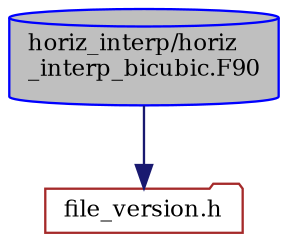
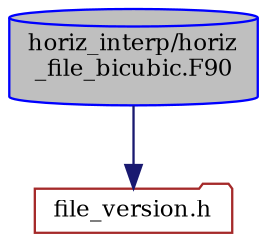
(144, 57) -> (134, 57)
